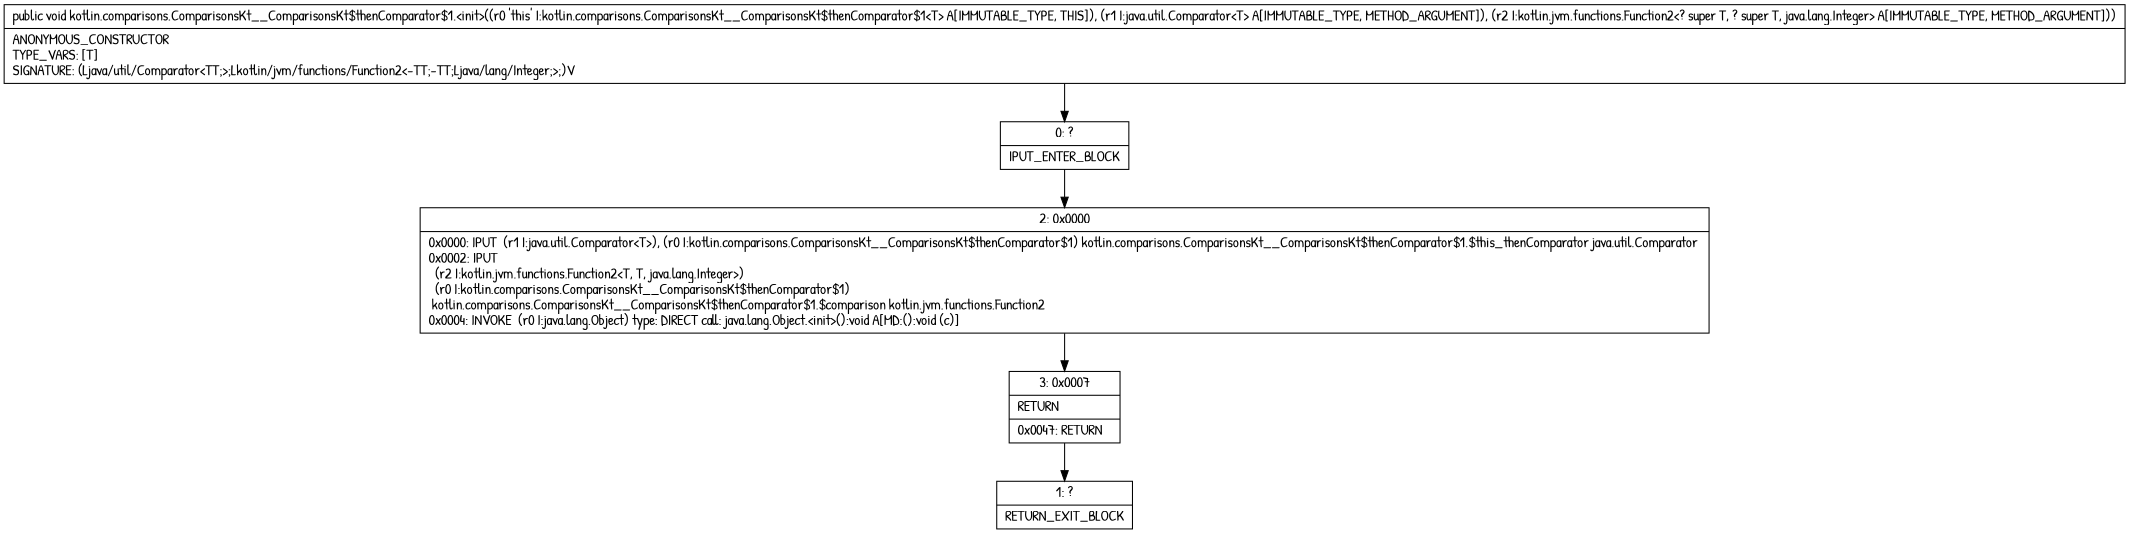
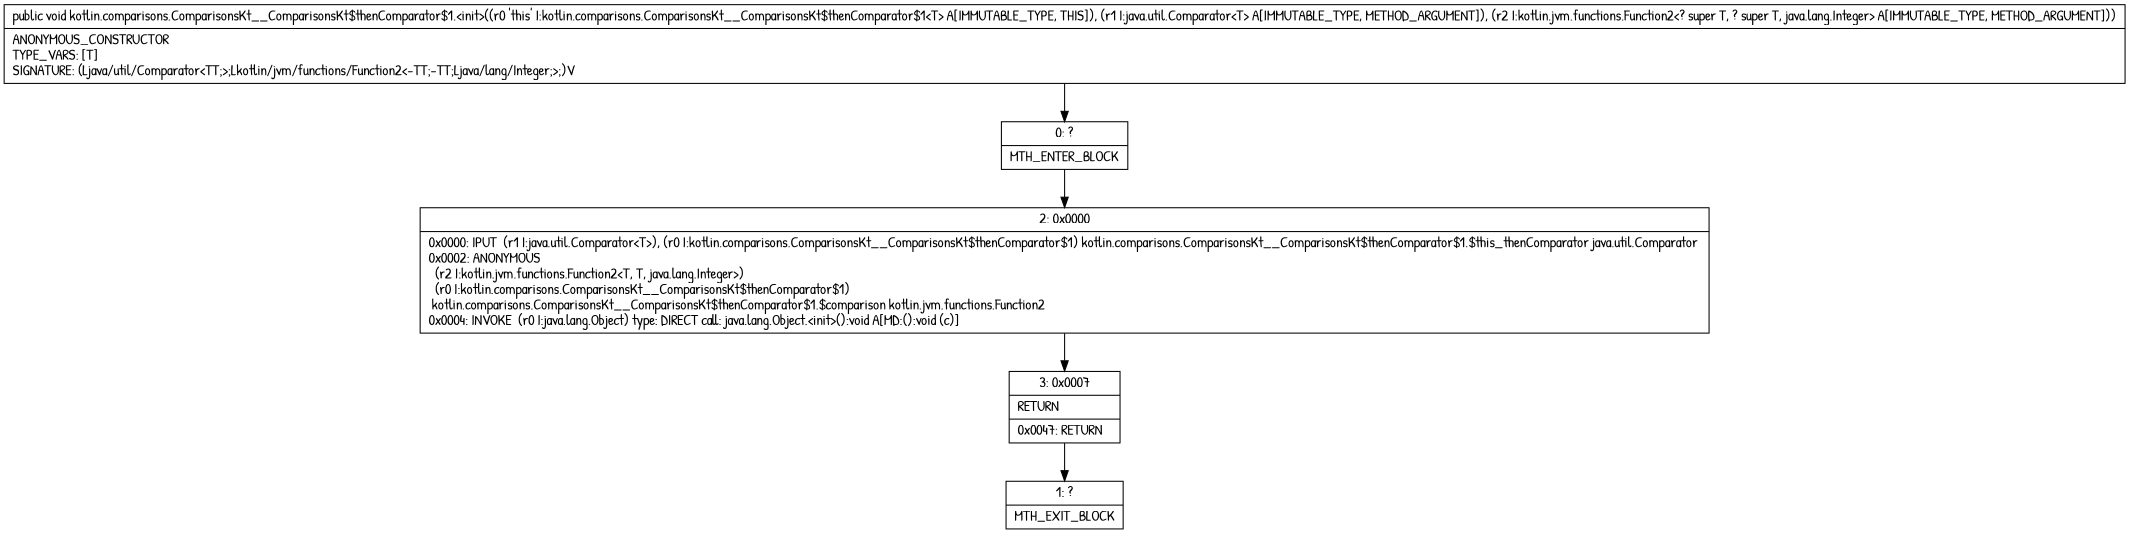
(1065, 157) -> (1065, 157)
(466, 259) -> (488, 259)
(1065, 517) -> (1065, 517)
